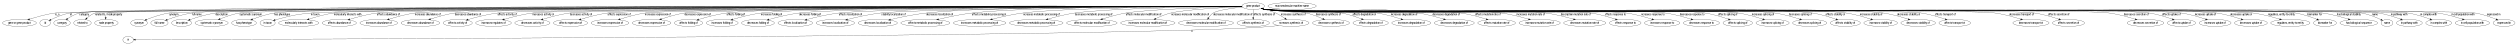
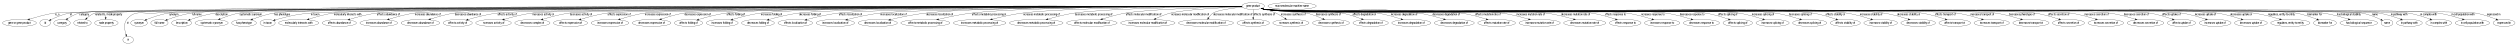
(893, 14) -> (893, 14)
(1576, 14) -> (1576, 14)
(2022, 14) -> (2022, 14)
(494, 23) -> (494, 23)
(532, 23) -> (532, 23)
none -> (1992, 23)
none -> (2106, 23)
(707, 37) -> (675, 7)
